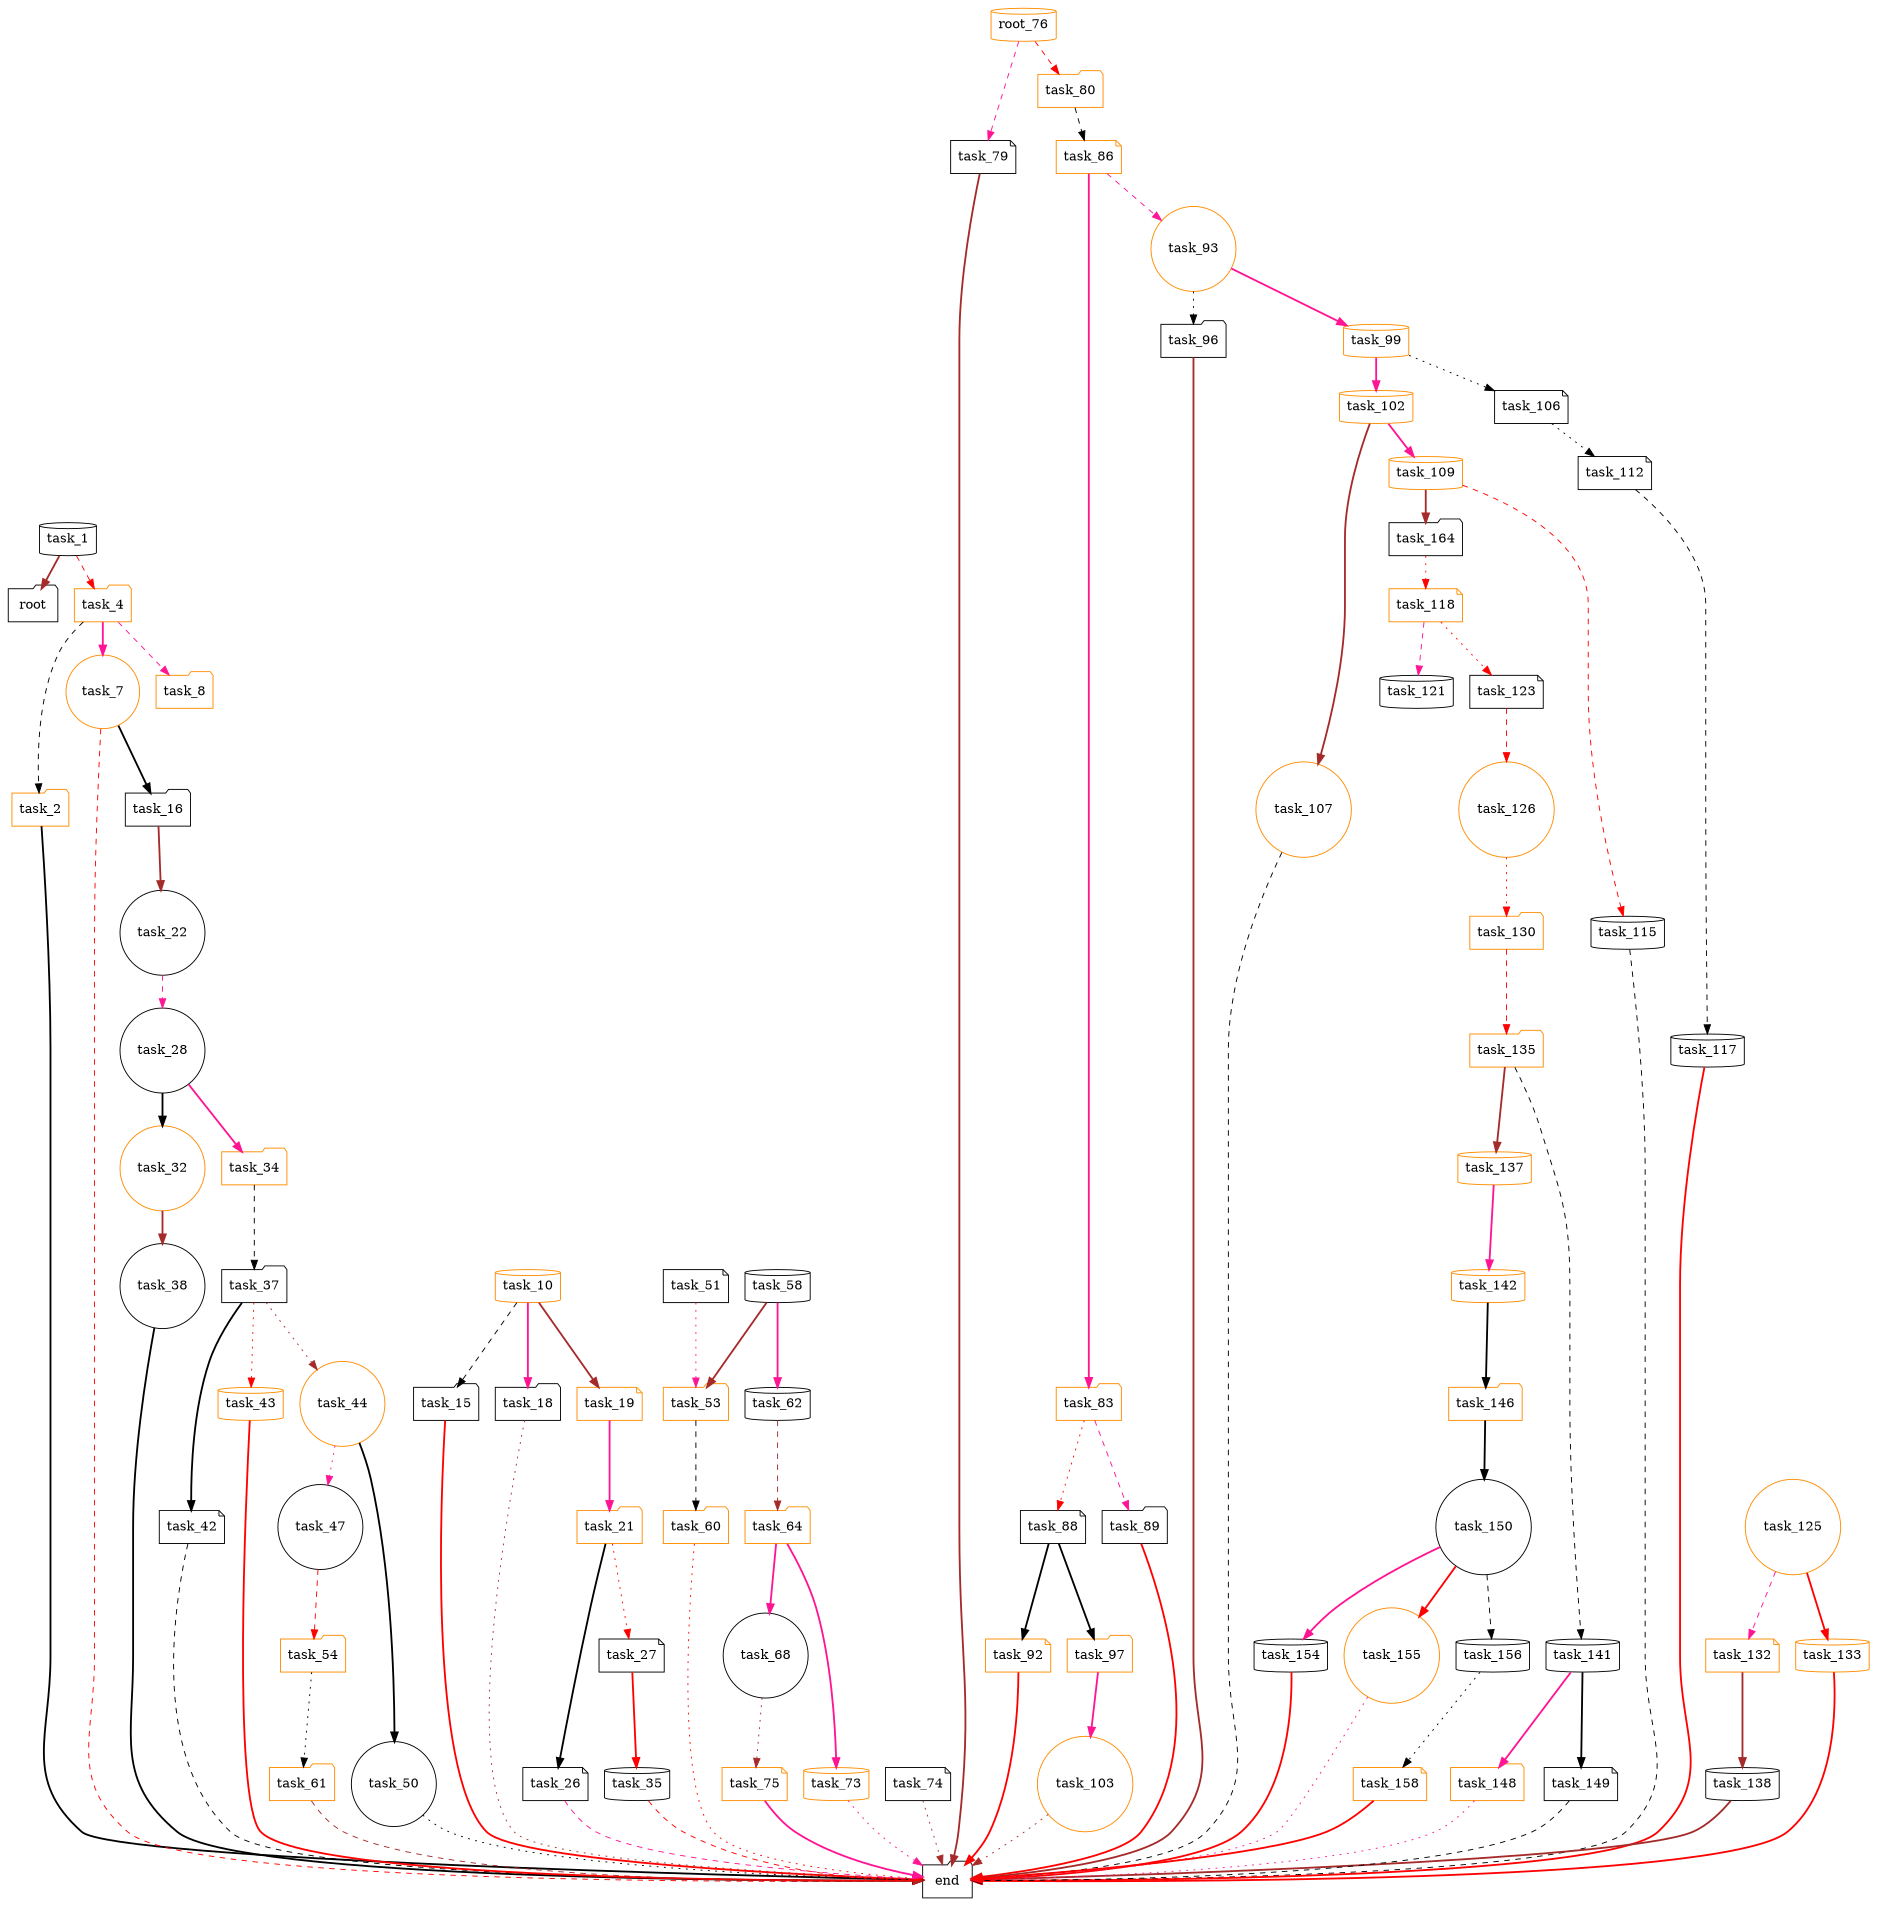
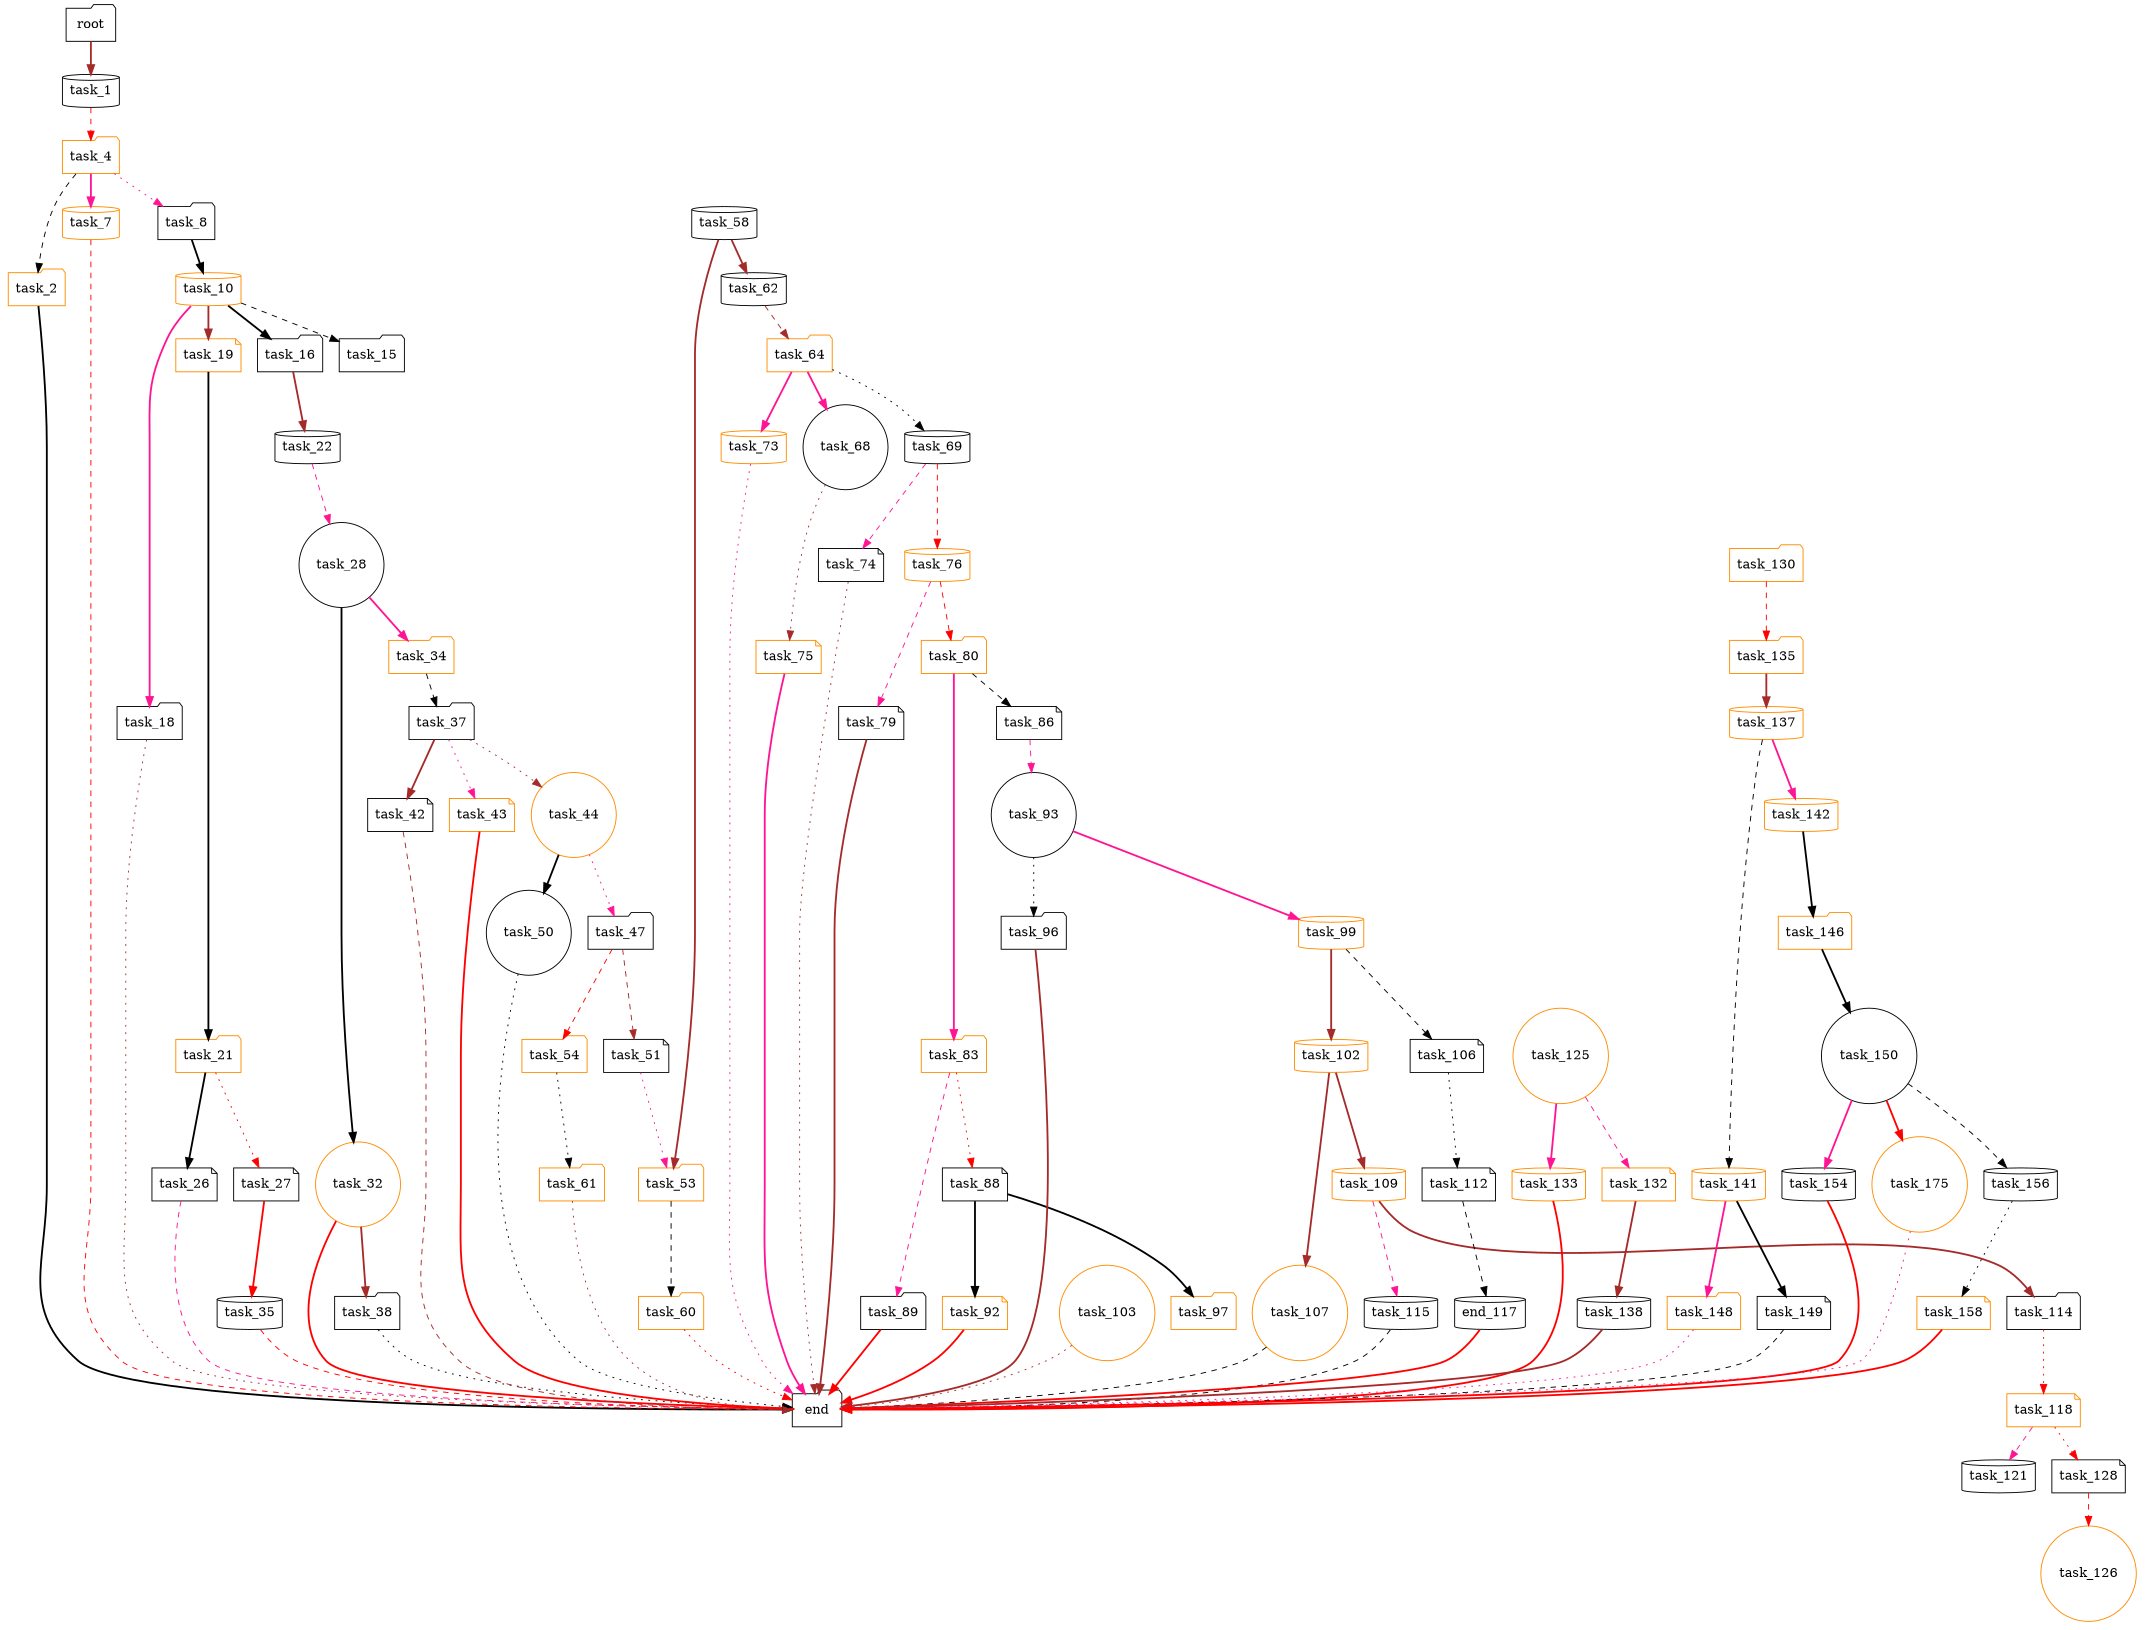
(1024, 25) -> (937, 565)
(1089, 157) -> (1029, 723)
(1193, 249) -> (1034, 815)
none -> (196, 252)
(1376, 369) -> (1331, 990)
(1447, 371) -> (1386, 991)
(1398, 436) -> (1349, 1116)
none -> (937, 447)
(1426, 539) -> (2044, 1313)
(53, 568) -> (91, 53)
(140, 645) -> (135, 187)
(1588, 665) -> (1384, 1244)
(103, 692) -> (91, 223)
(185, 692) -> (186, 223)
(1507, 692) -> (2089, 1476)
(132, 755) -> (245, 319)
(1089, 776) -> (954, 852)
(1507, 882) -> none
(162, 933) -> (308, 447)
none -> (628, 990)
(1708, 1051) -> (1490, 1313)
(162, 1286) -> (367, 1313)
(253, 1340) -> (460, 765)
(778, 1340) -> (737, 252)
(1570, 1344) -> (1739, 948)
(200, 1397) -> (423, 765)
(251, 1404) -> (482, 815)
(610, 1461) -> (208, 701)
(320, 1527) -> (621, 933)
(1816, 1602) -> (1554, 1131)
(1392, 1656) -> (1920, 1184)
(1583, 1656) -> (1729, 1184)
(1095, 1700) -> none
(492, 1834) -> (343, 1369)
(192, 1837) -> (479, 1379)
(271, 1848) -> (421, 1267)
(450, 1859) -> (627, 1357)
